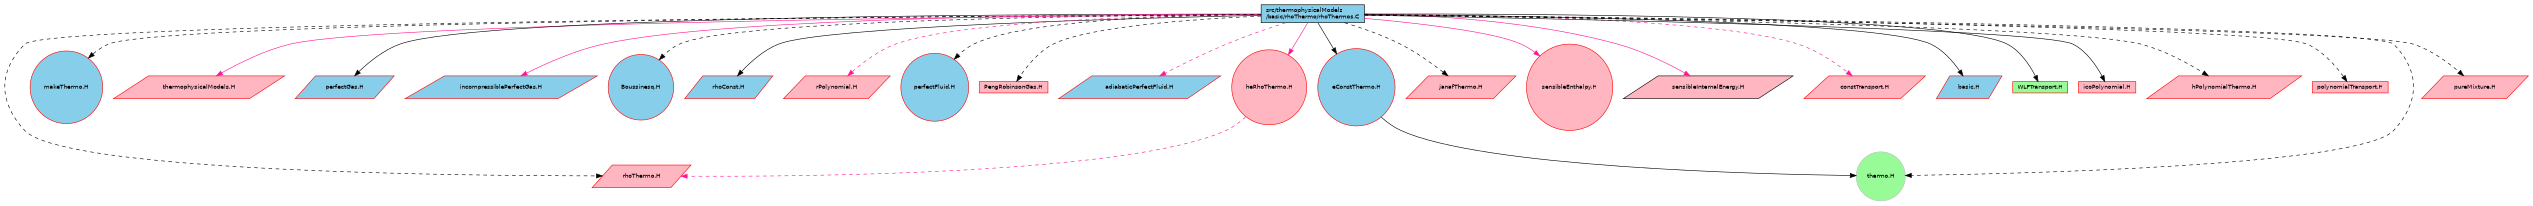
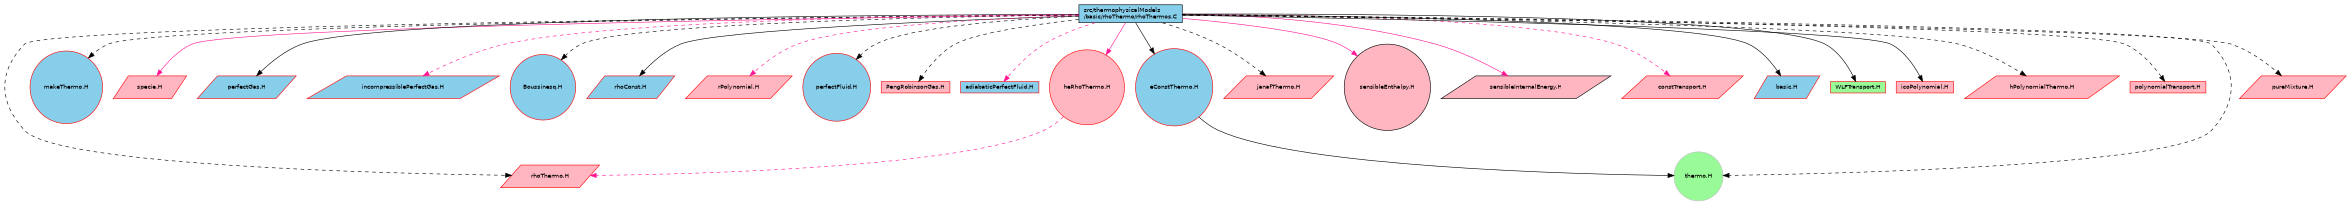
(761, 26) -> (685, 25)
(199, 87) -> (150, 87)
(1140, 87) -> (1000, 87)
(1570, 87) -> (1387, 87)
